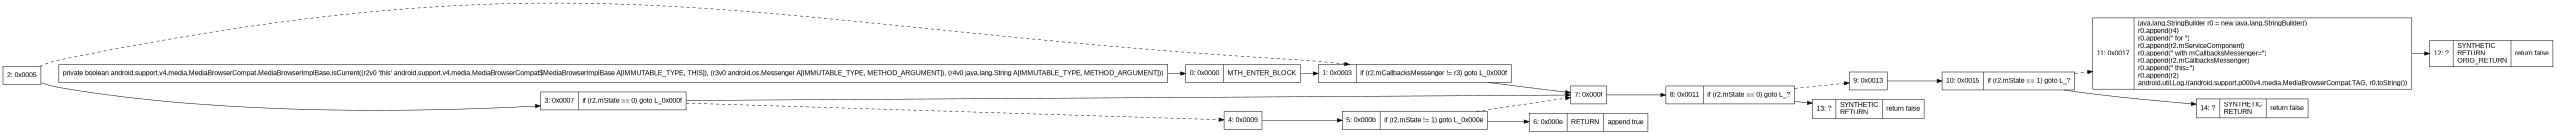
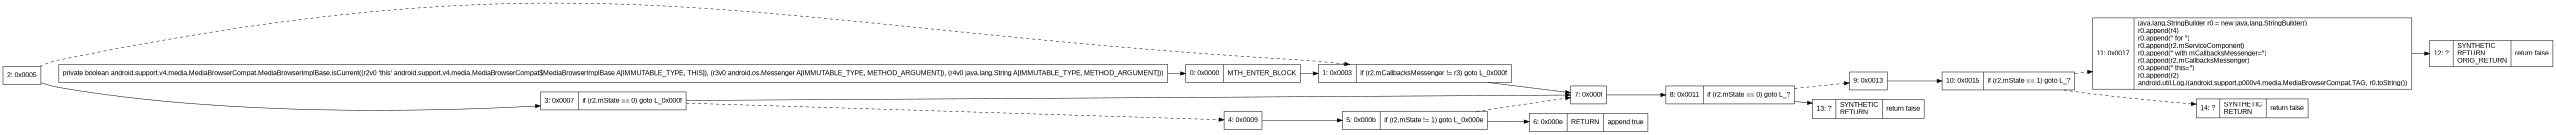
(2127, 98) -> (2127, 98)
